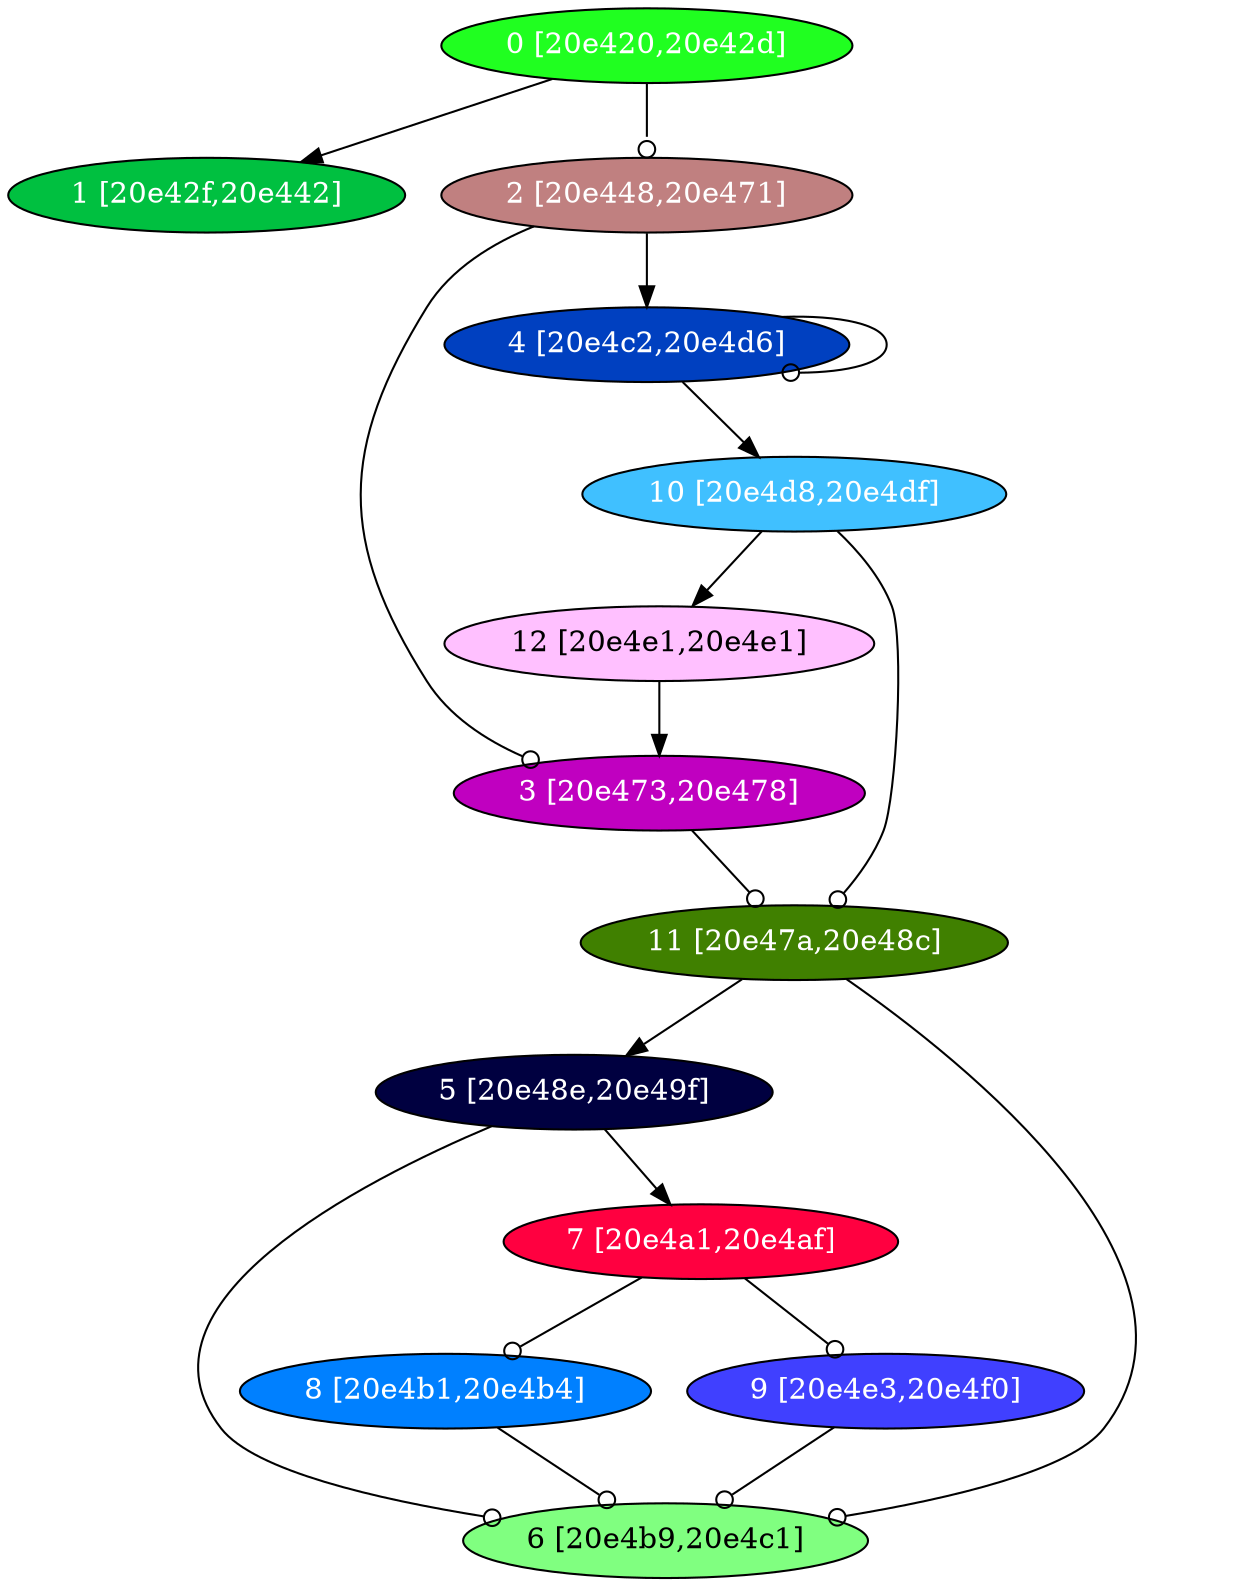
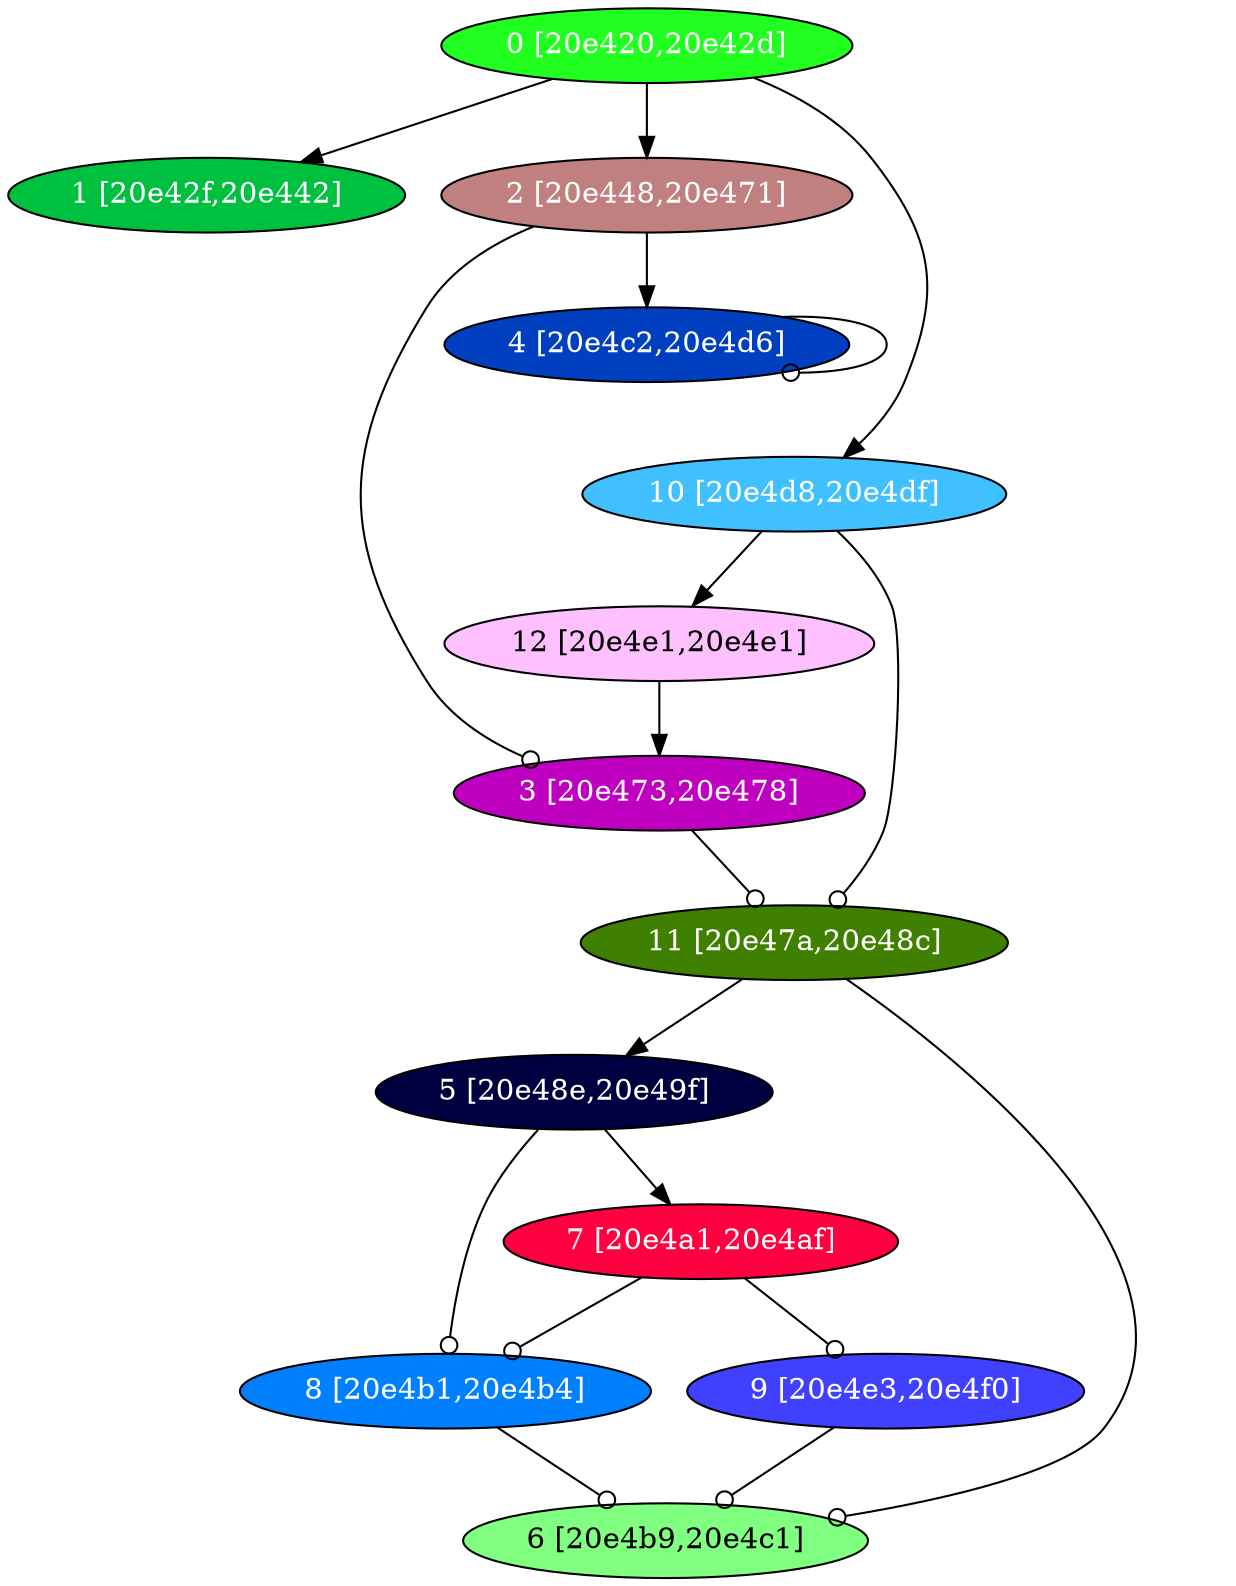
(647, 110) -> (647, 110)
(713, 412) -> (916, 232)
(203, 1343) -> (476, 1225)
